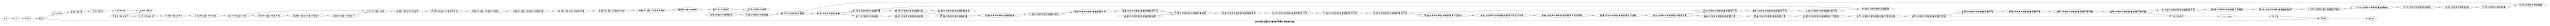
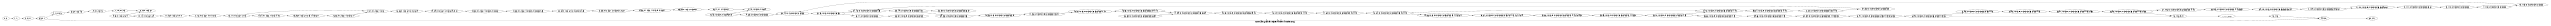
(2372, 7) -> (2372, 7)
